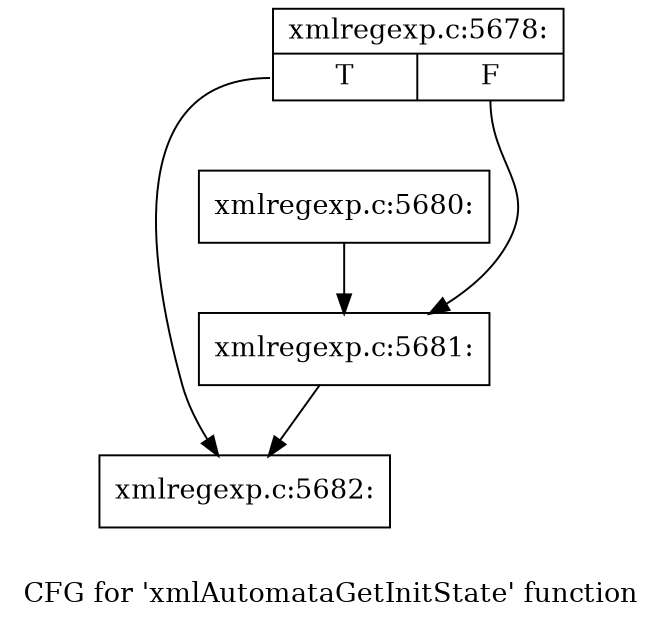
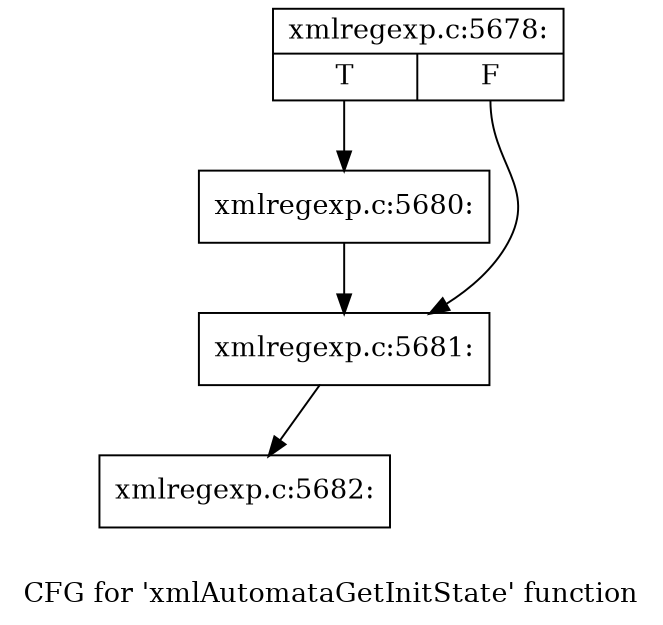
(156, 230) -> (344, 126)
